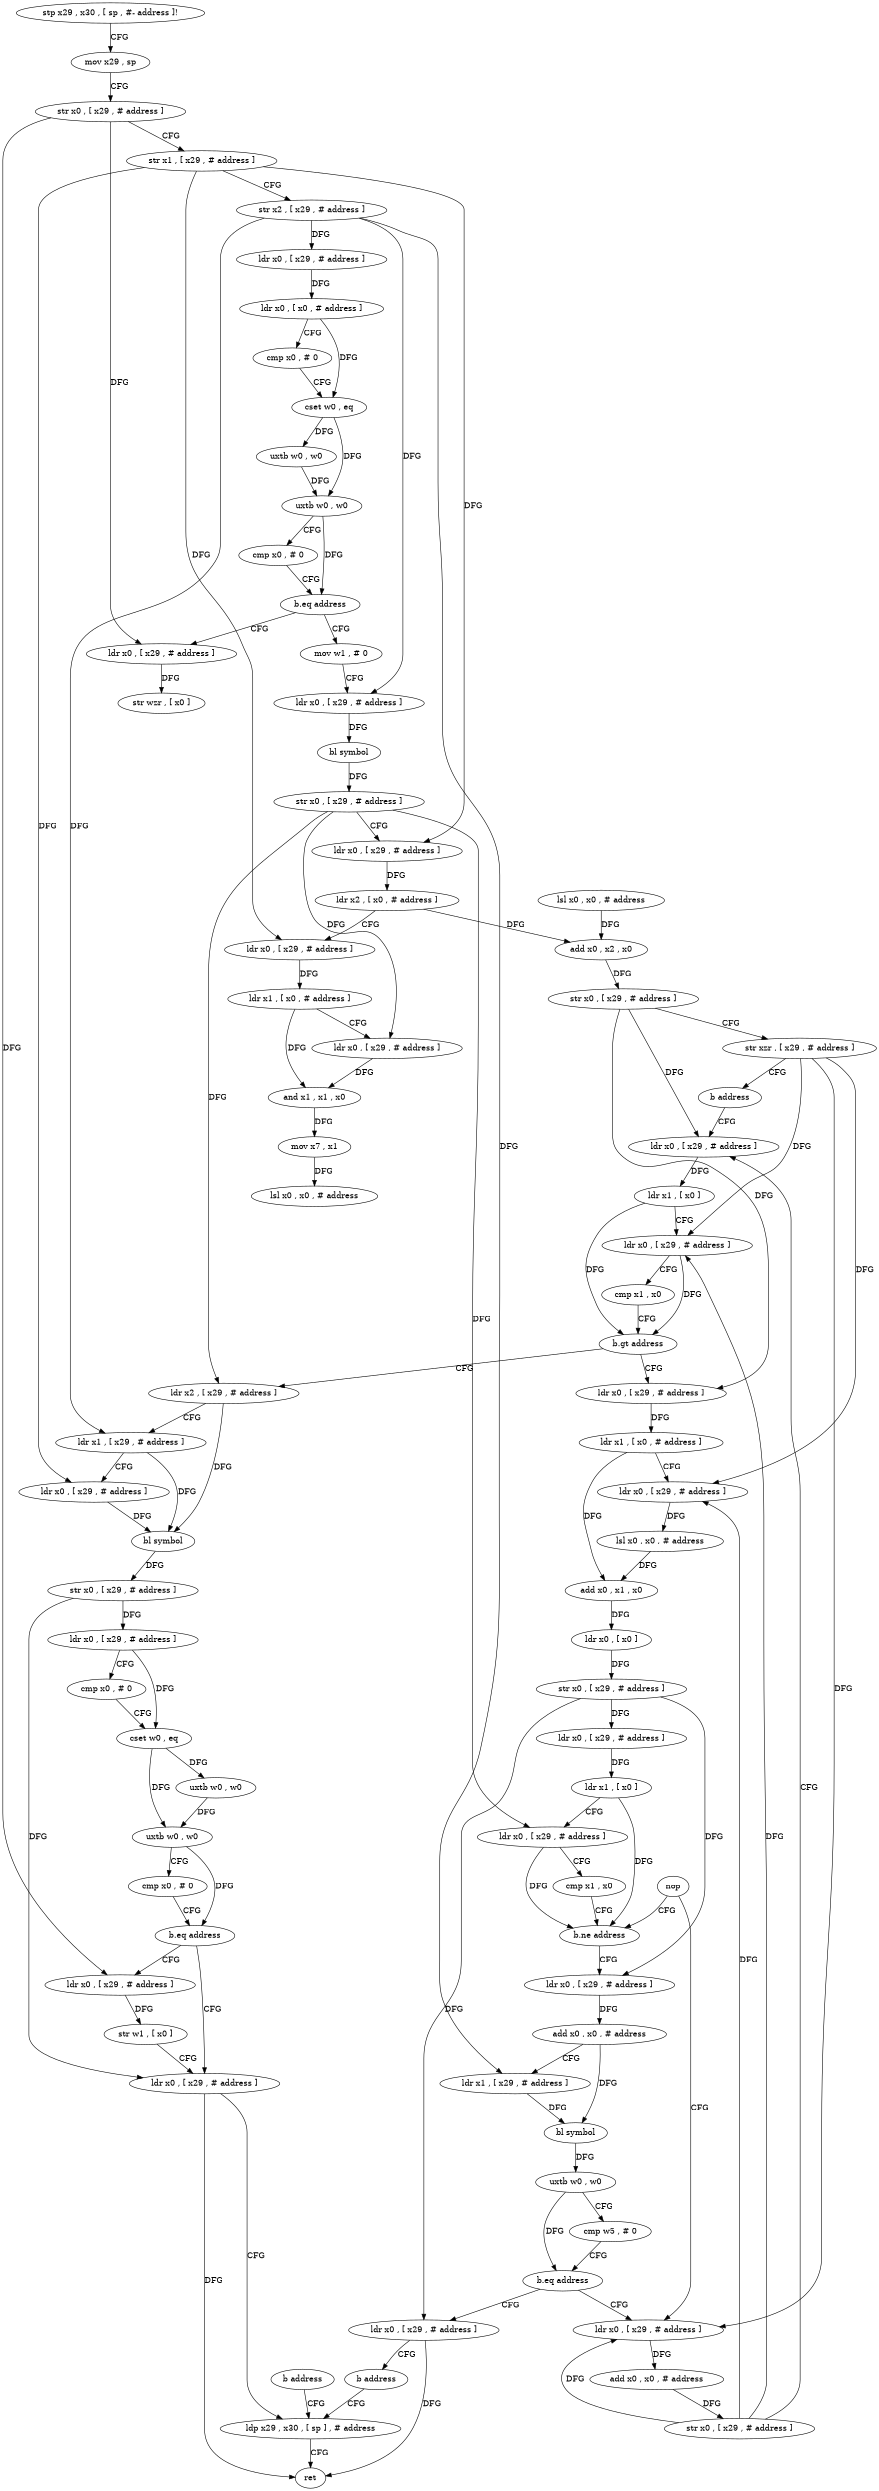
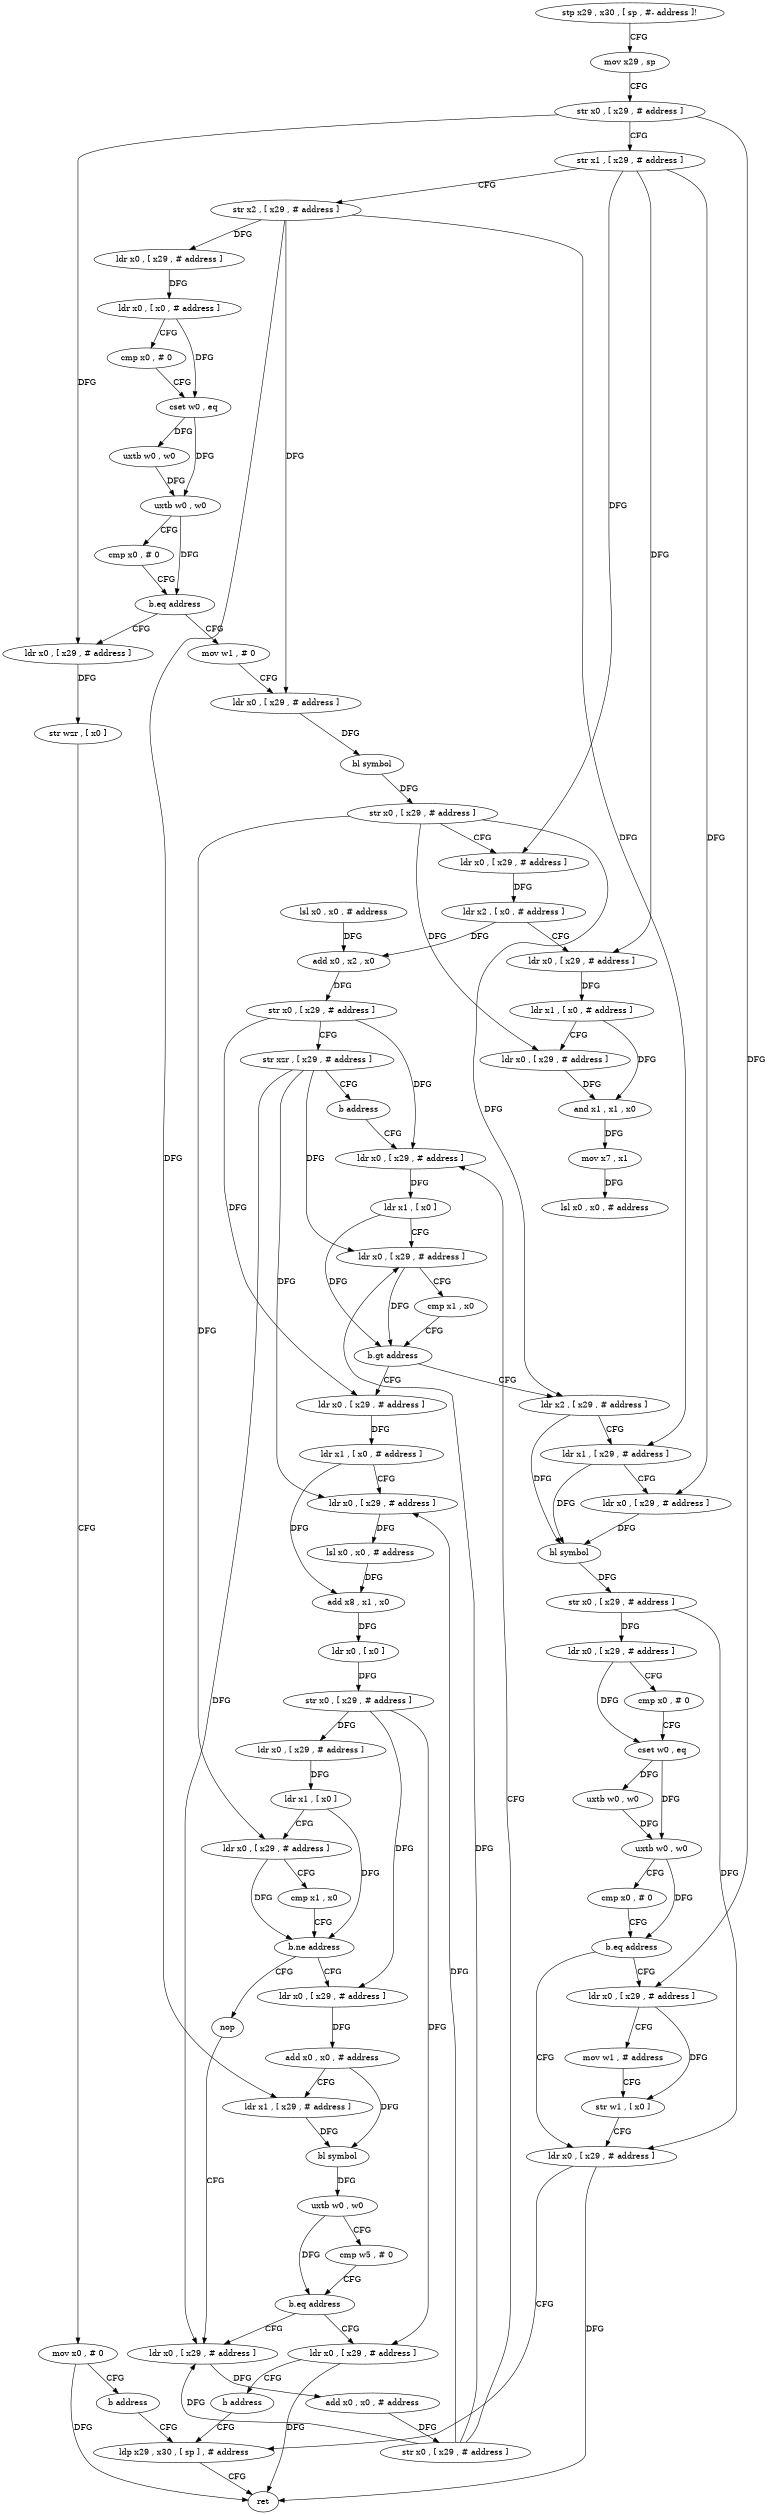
(611, 1591) -> (358, 1603)
(651, 1914) -> (260, 1979)
none -> (623, 2058)
none -> (78, 2354)
